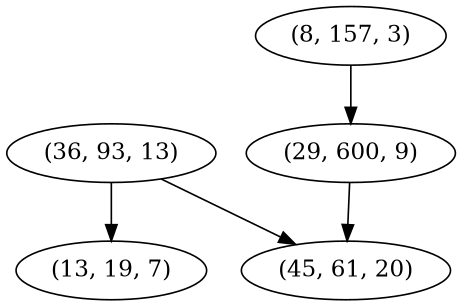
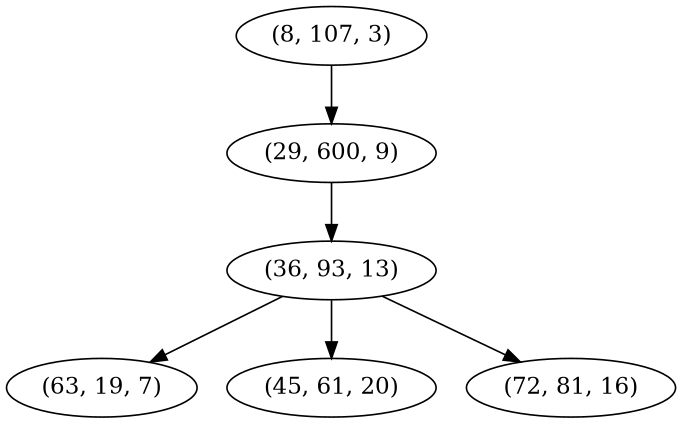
(351, 36) -> (332, 36)
(349, 204) -> (332, 204)
(111, 270) -> (102, 388)
none -> (571, 388)
